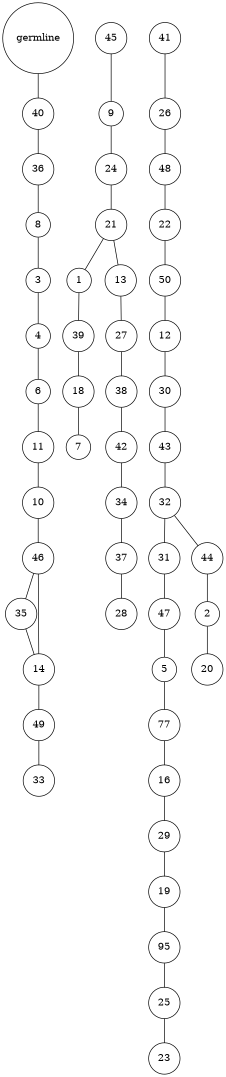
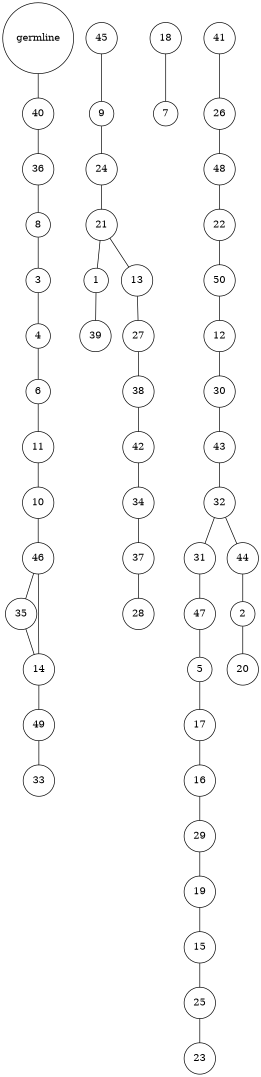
(78, 364) -> none
(164, 725) -> (200, 725)
(164, 947) -> (200, 947)
